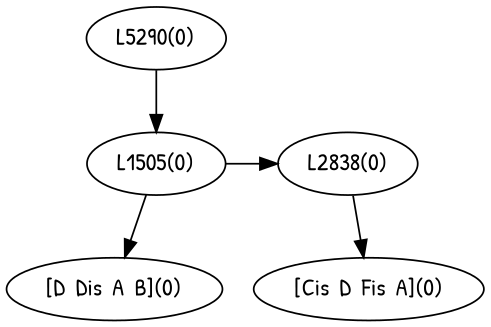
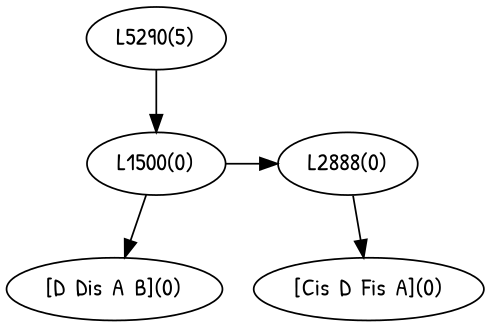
(156, 38) -> (156, 38)
(156, 164) -> (156, 164)
(348, 164) -> (348, 164)
